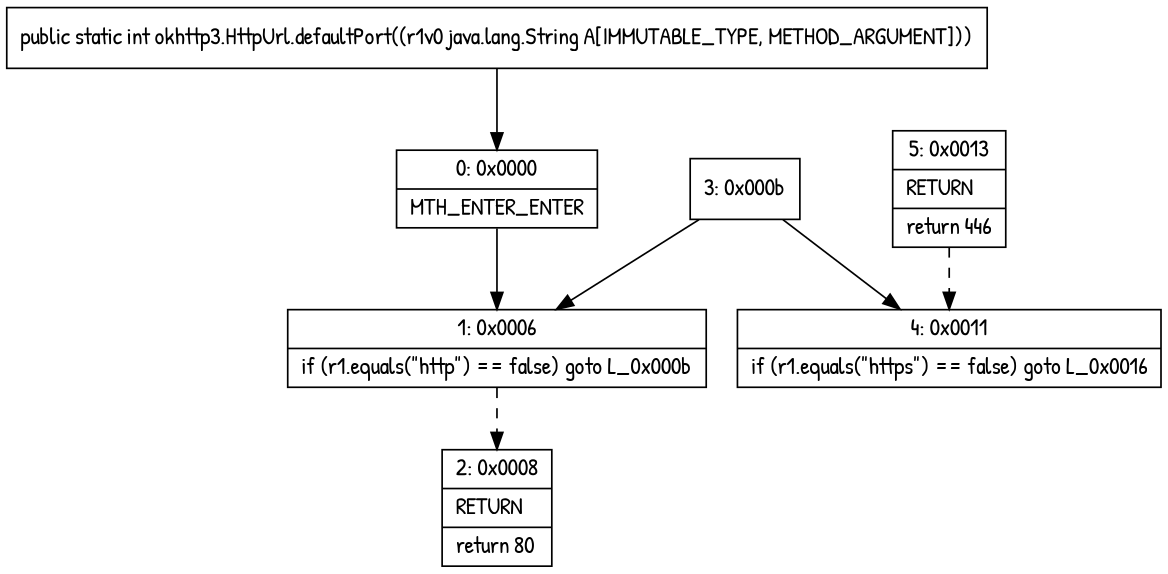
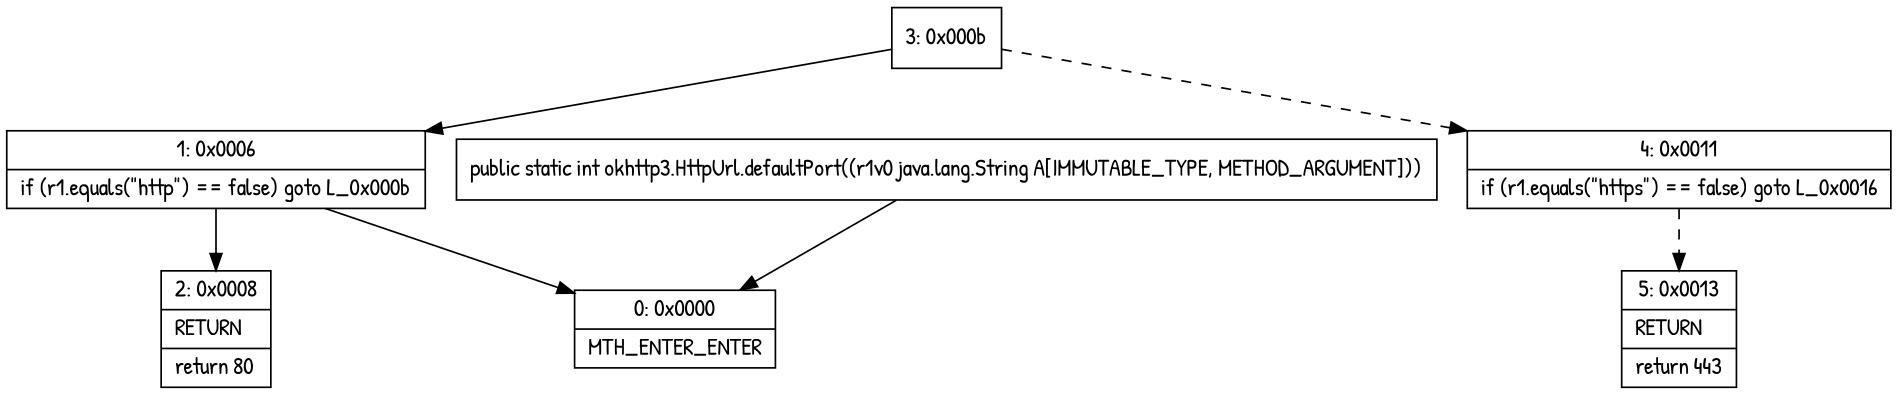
(949, 227) -> (1679, 367)
(835, 259) -> (1226, 89)
(497, 260) -> (442, 248)
(949, 270) -> (1679, 231)
(497, 410) -> (216, 231)
